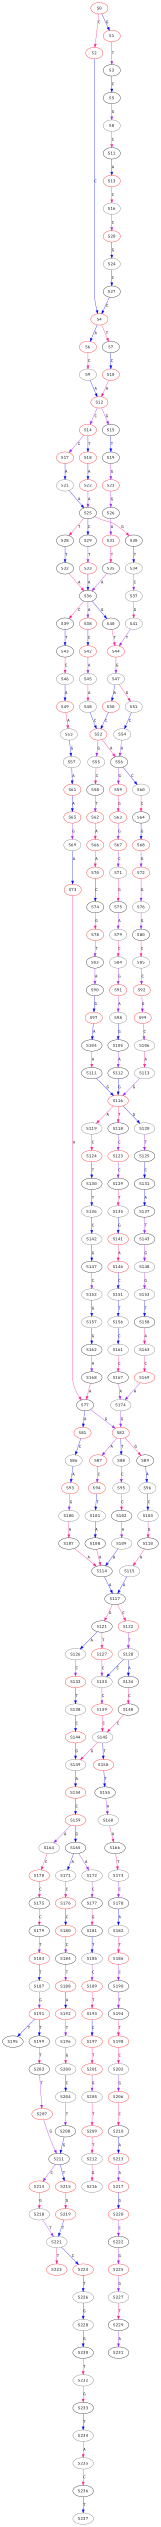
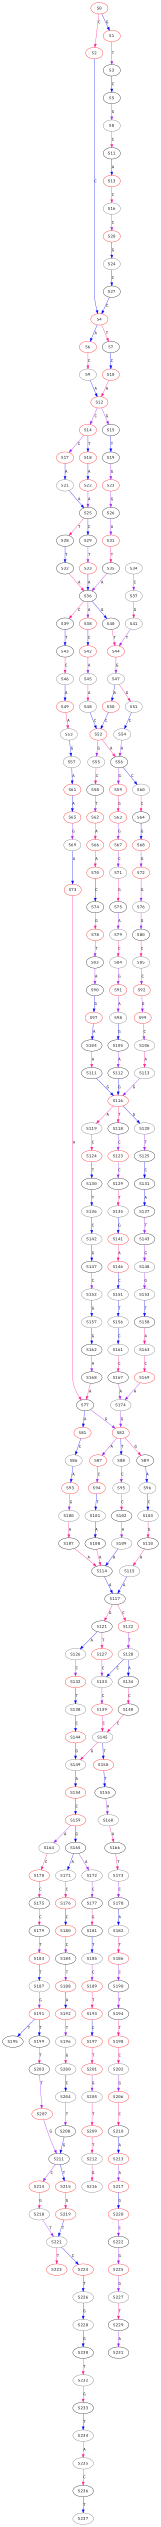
(134, 541) -> none
